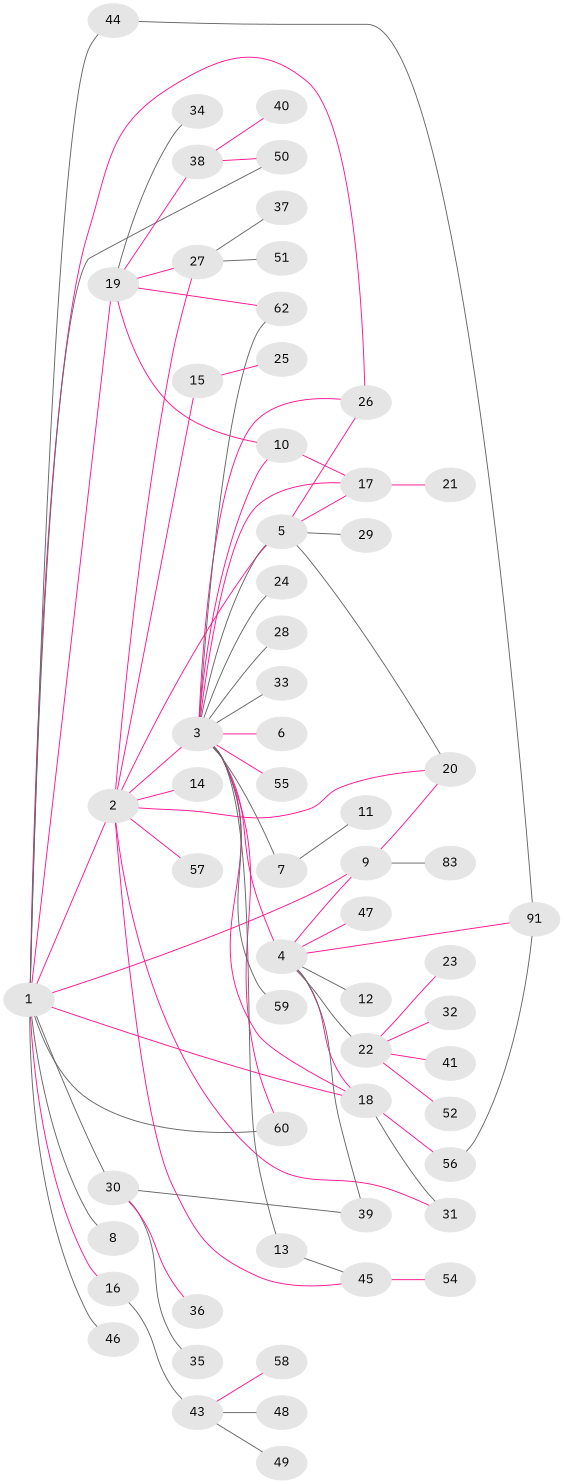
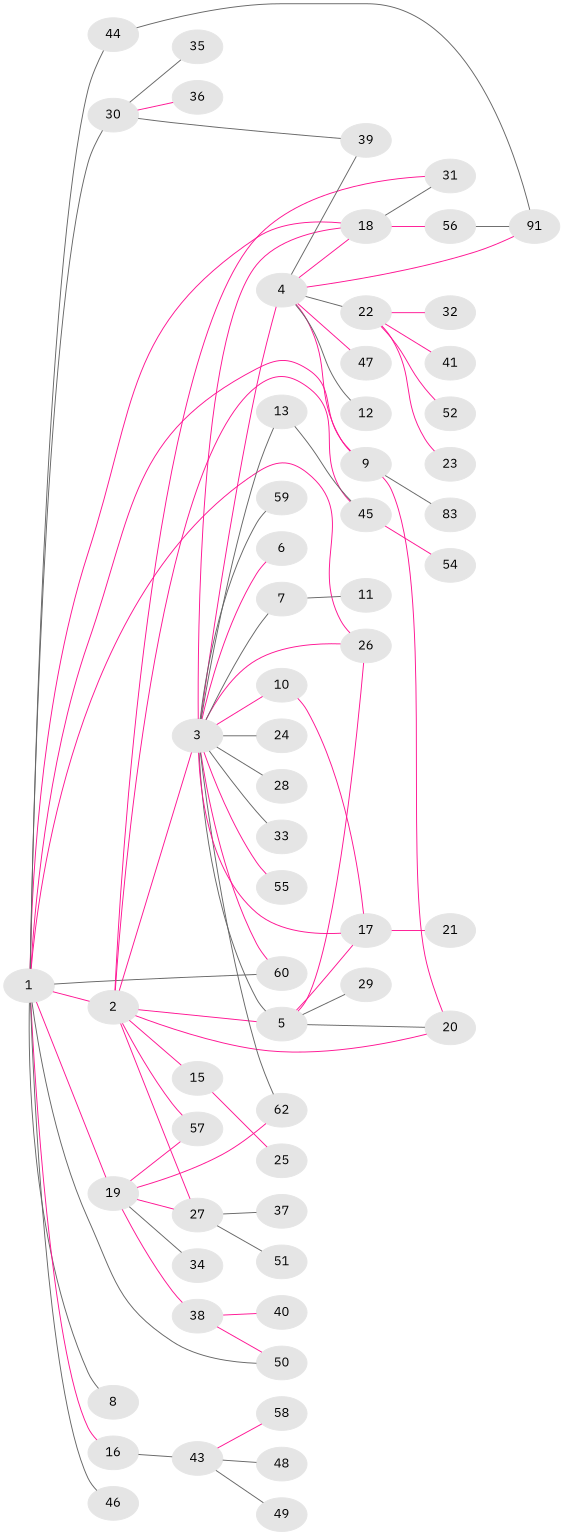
(160, 393) -> (155, 1161)
(198, 784) -> none
